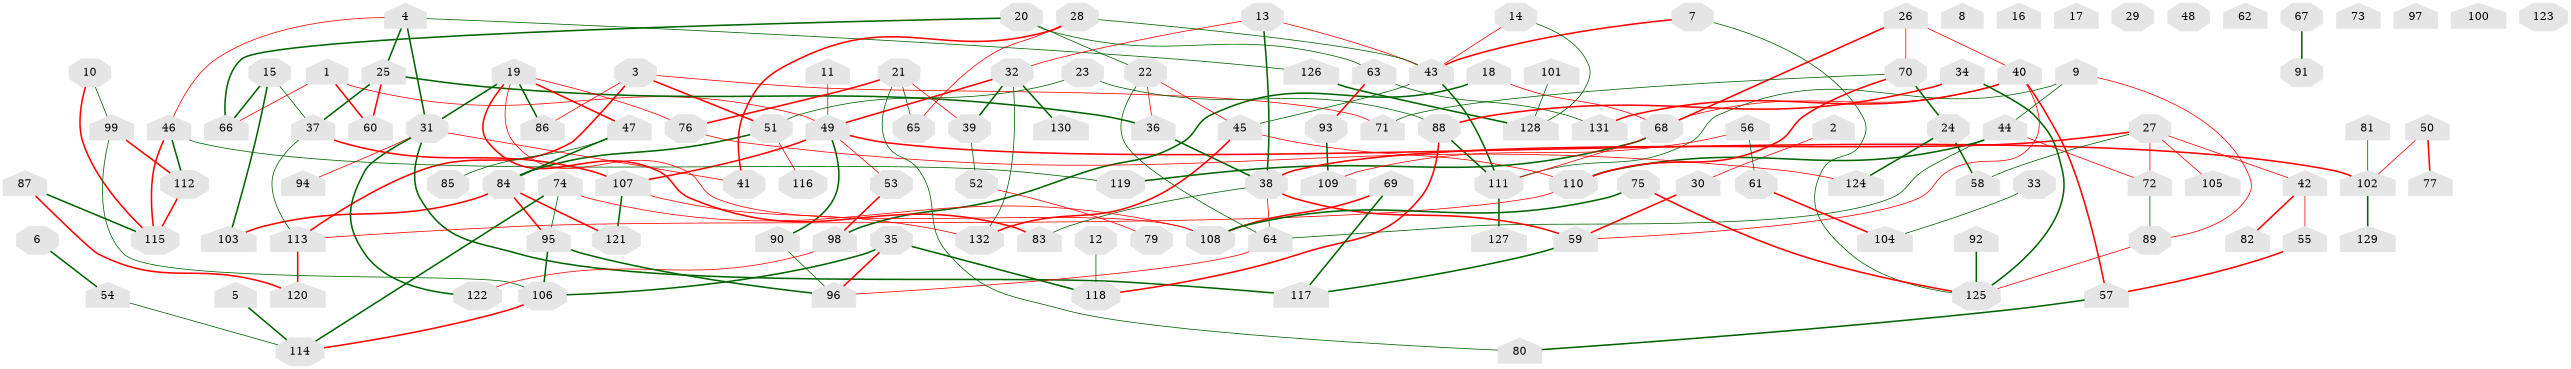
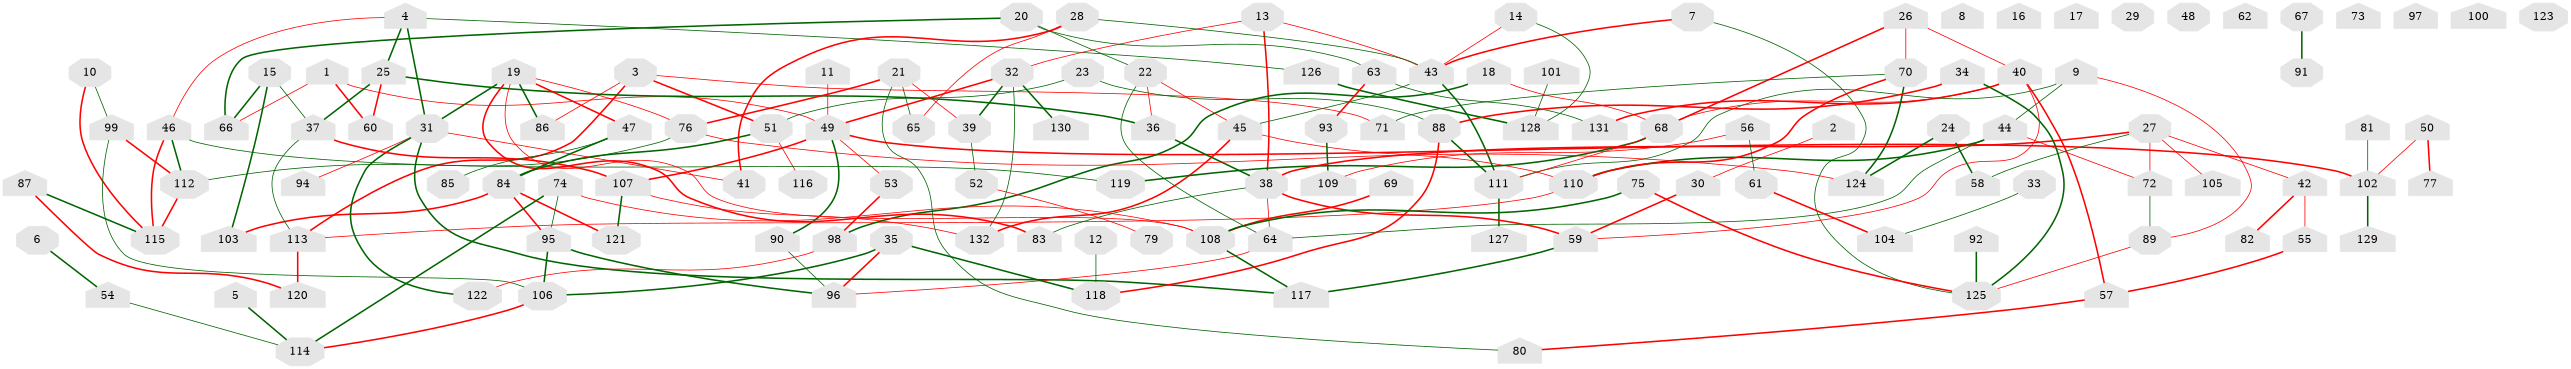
(1929, 104) -> (1891, 133)
(1269, 108) -> (1269, 108)
none -> (324, 166)
(1339, 249) -> (1260, 271)
(1814, 329) -> (1814, 329)
